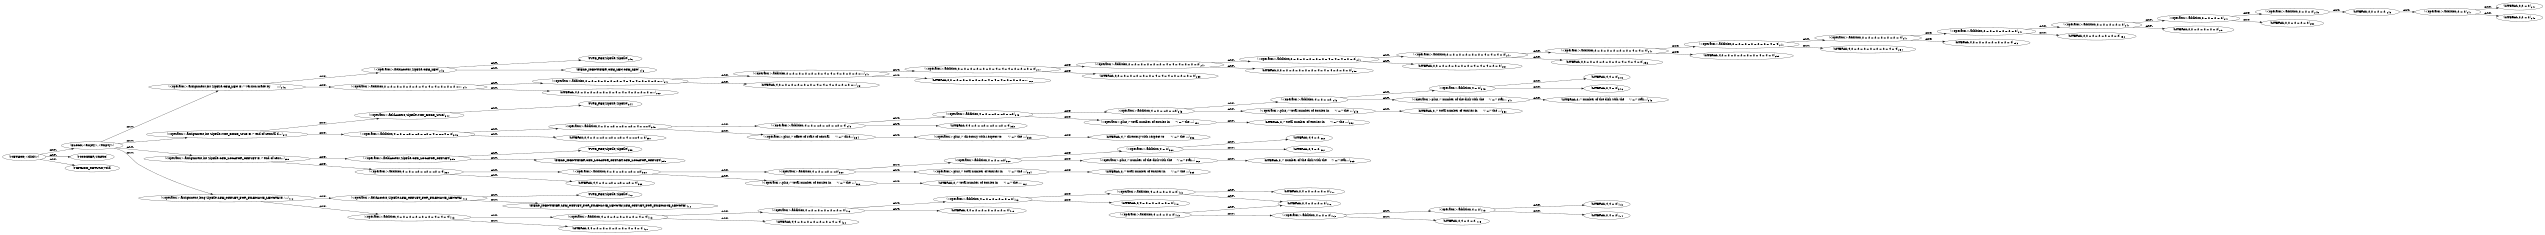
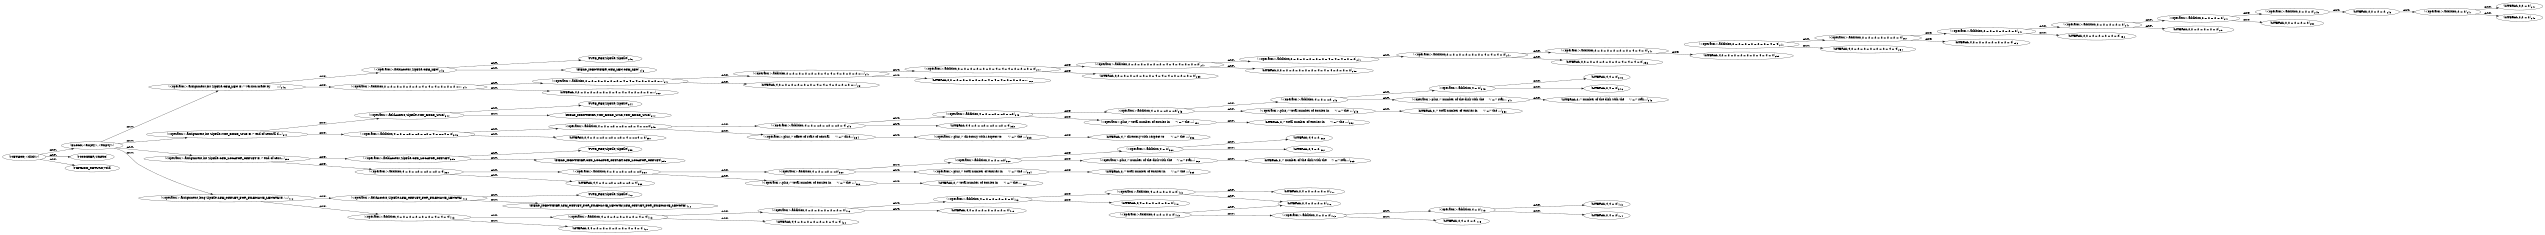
(1905, 38) -> (1905, 38)
(1674, 48) -> none
(1462, 66) -> none
none -> (610, 115)
